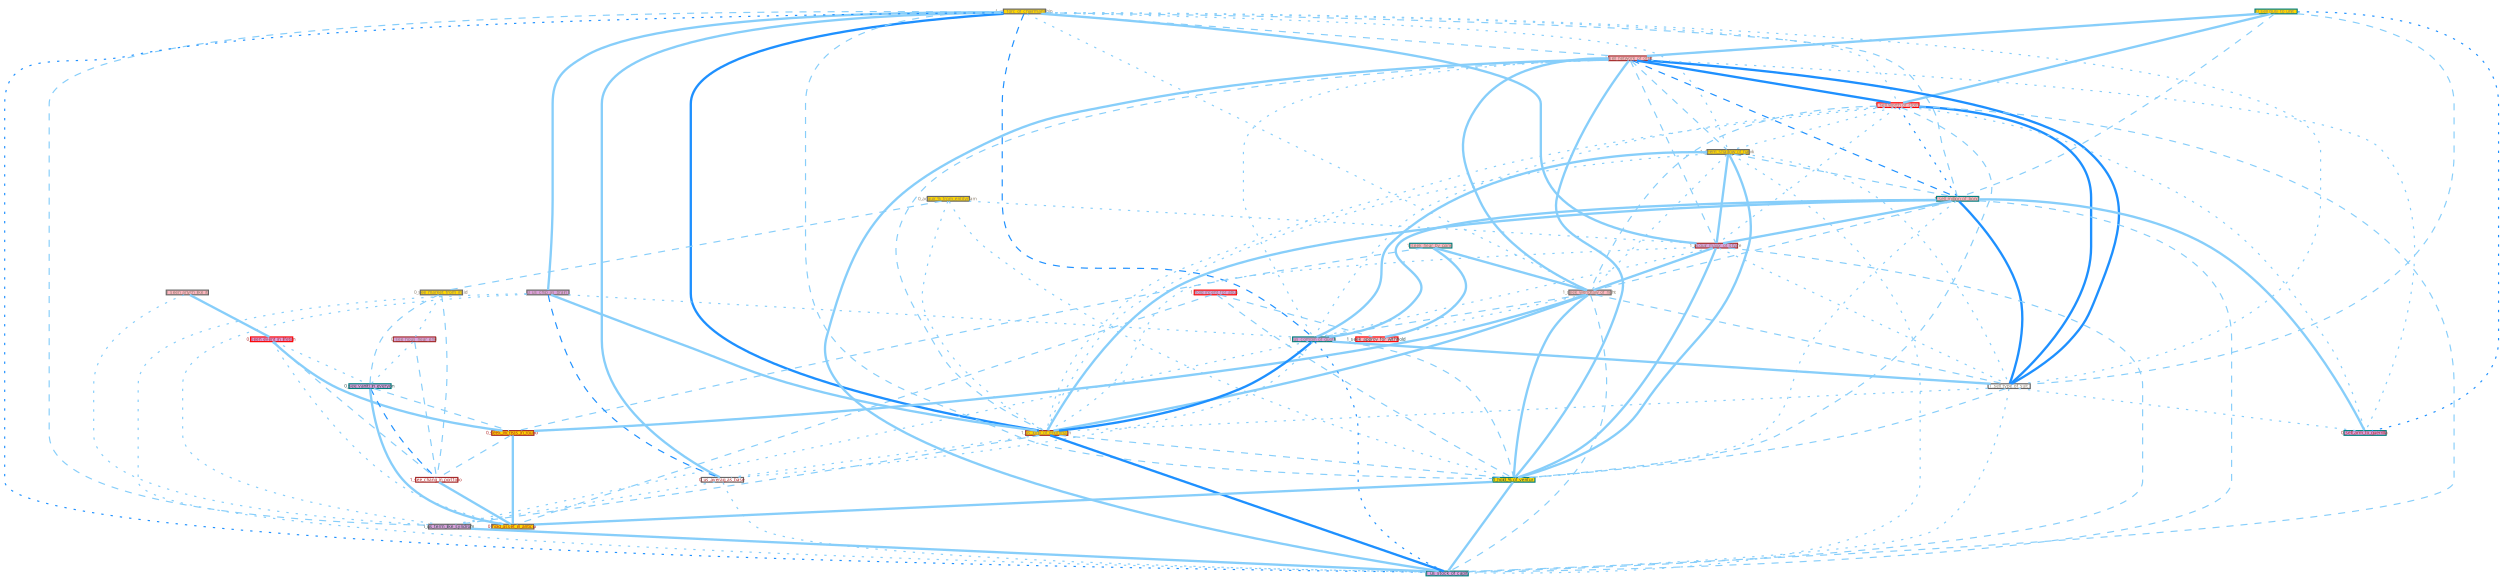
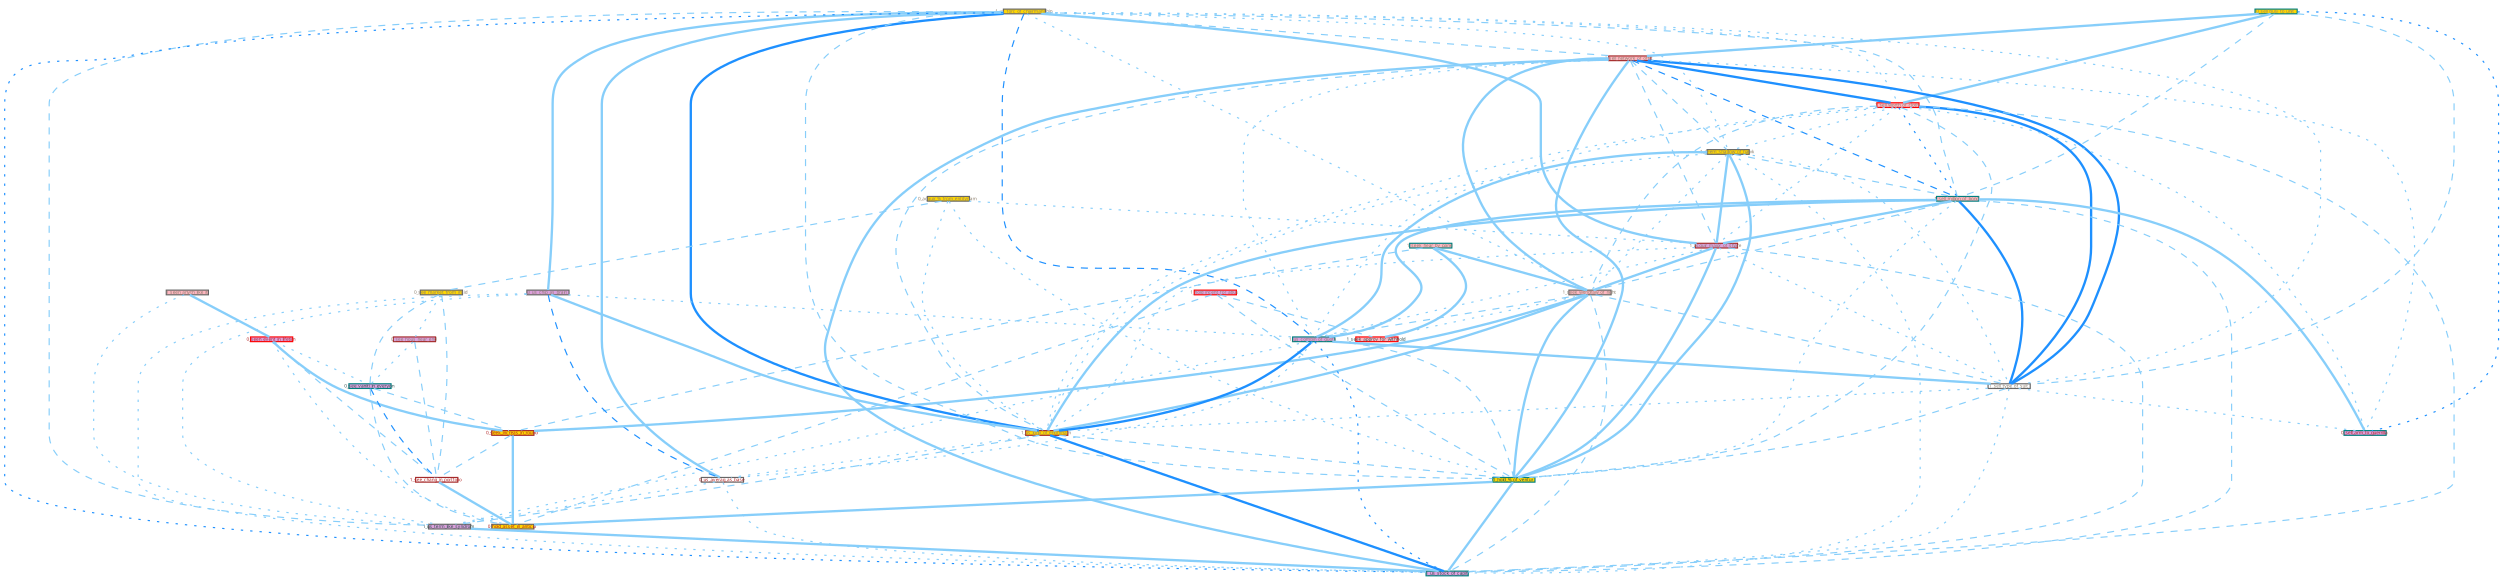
(401, 477) -> (401, 477)
